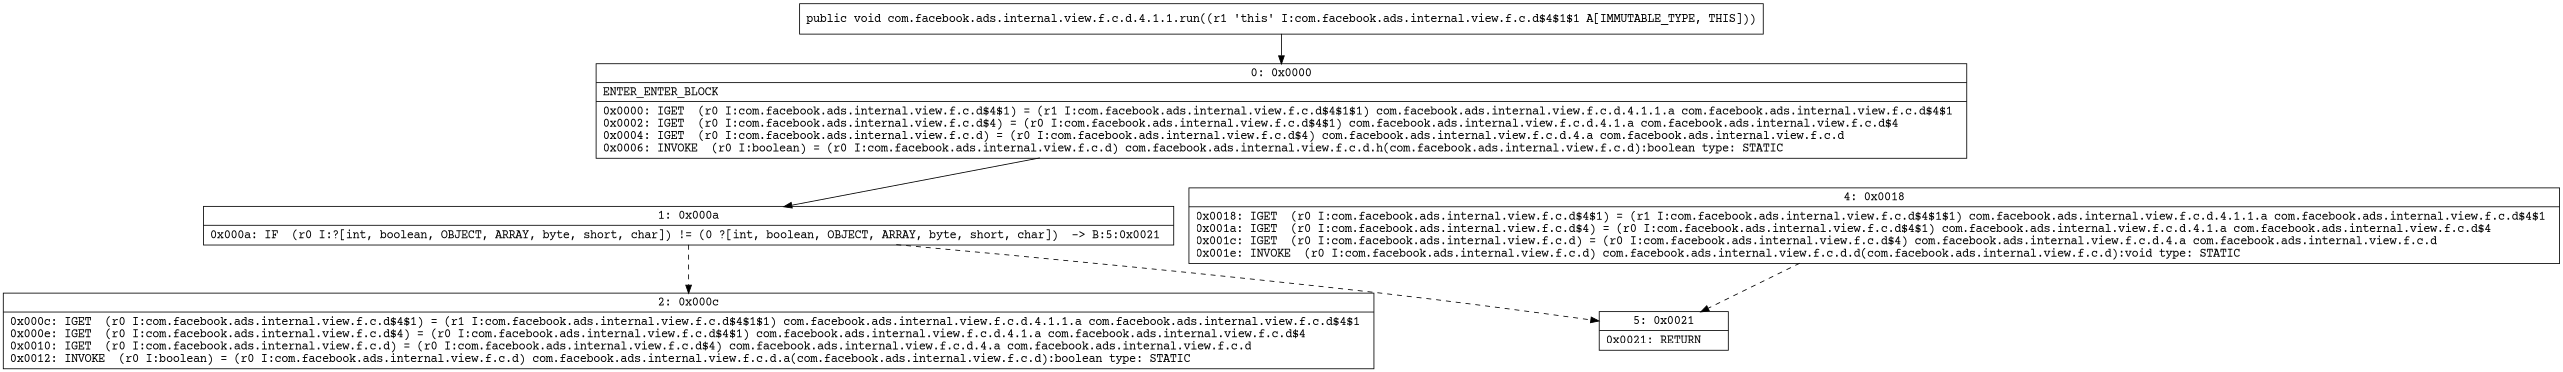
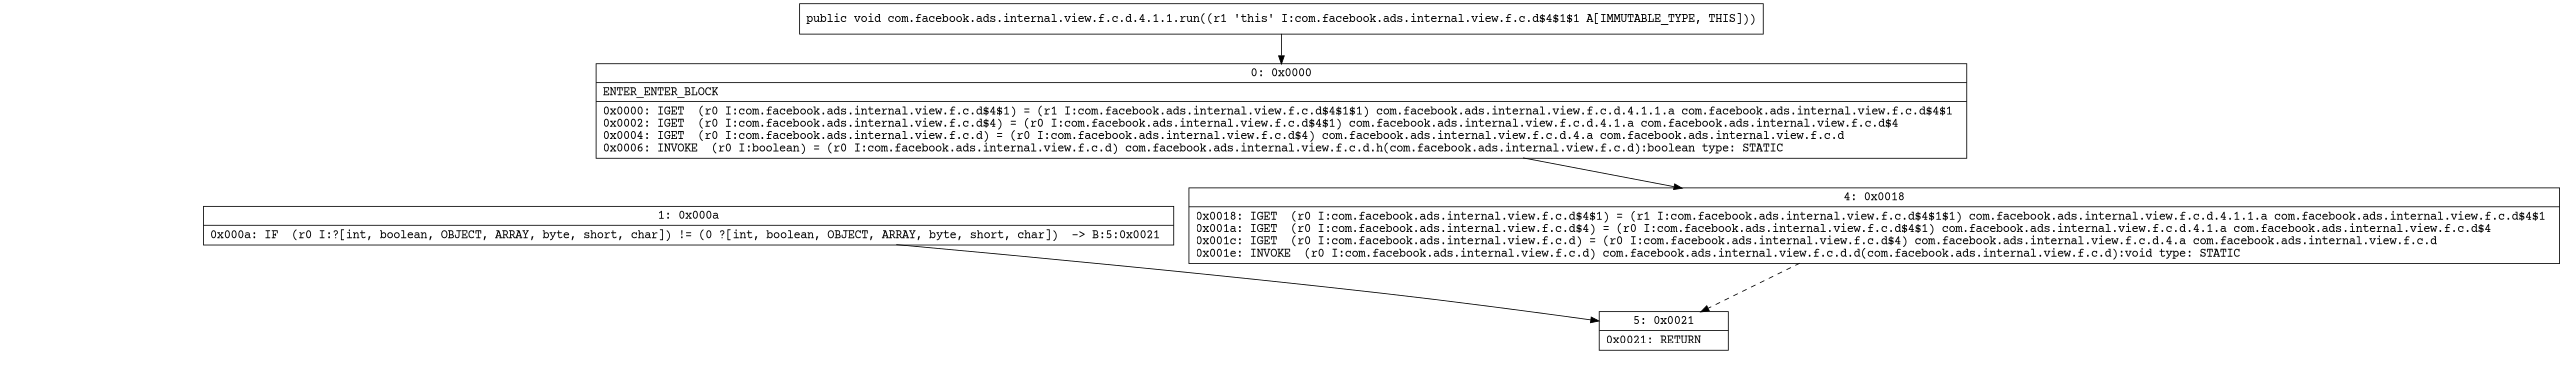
(916, 182) -> (1598, 172)
(1244, 278) -> (1244, 278)
(689, 331) -> none
